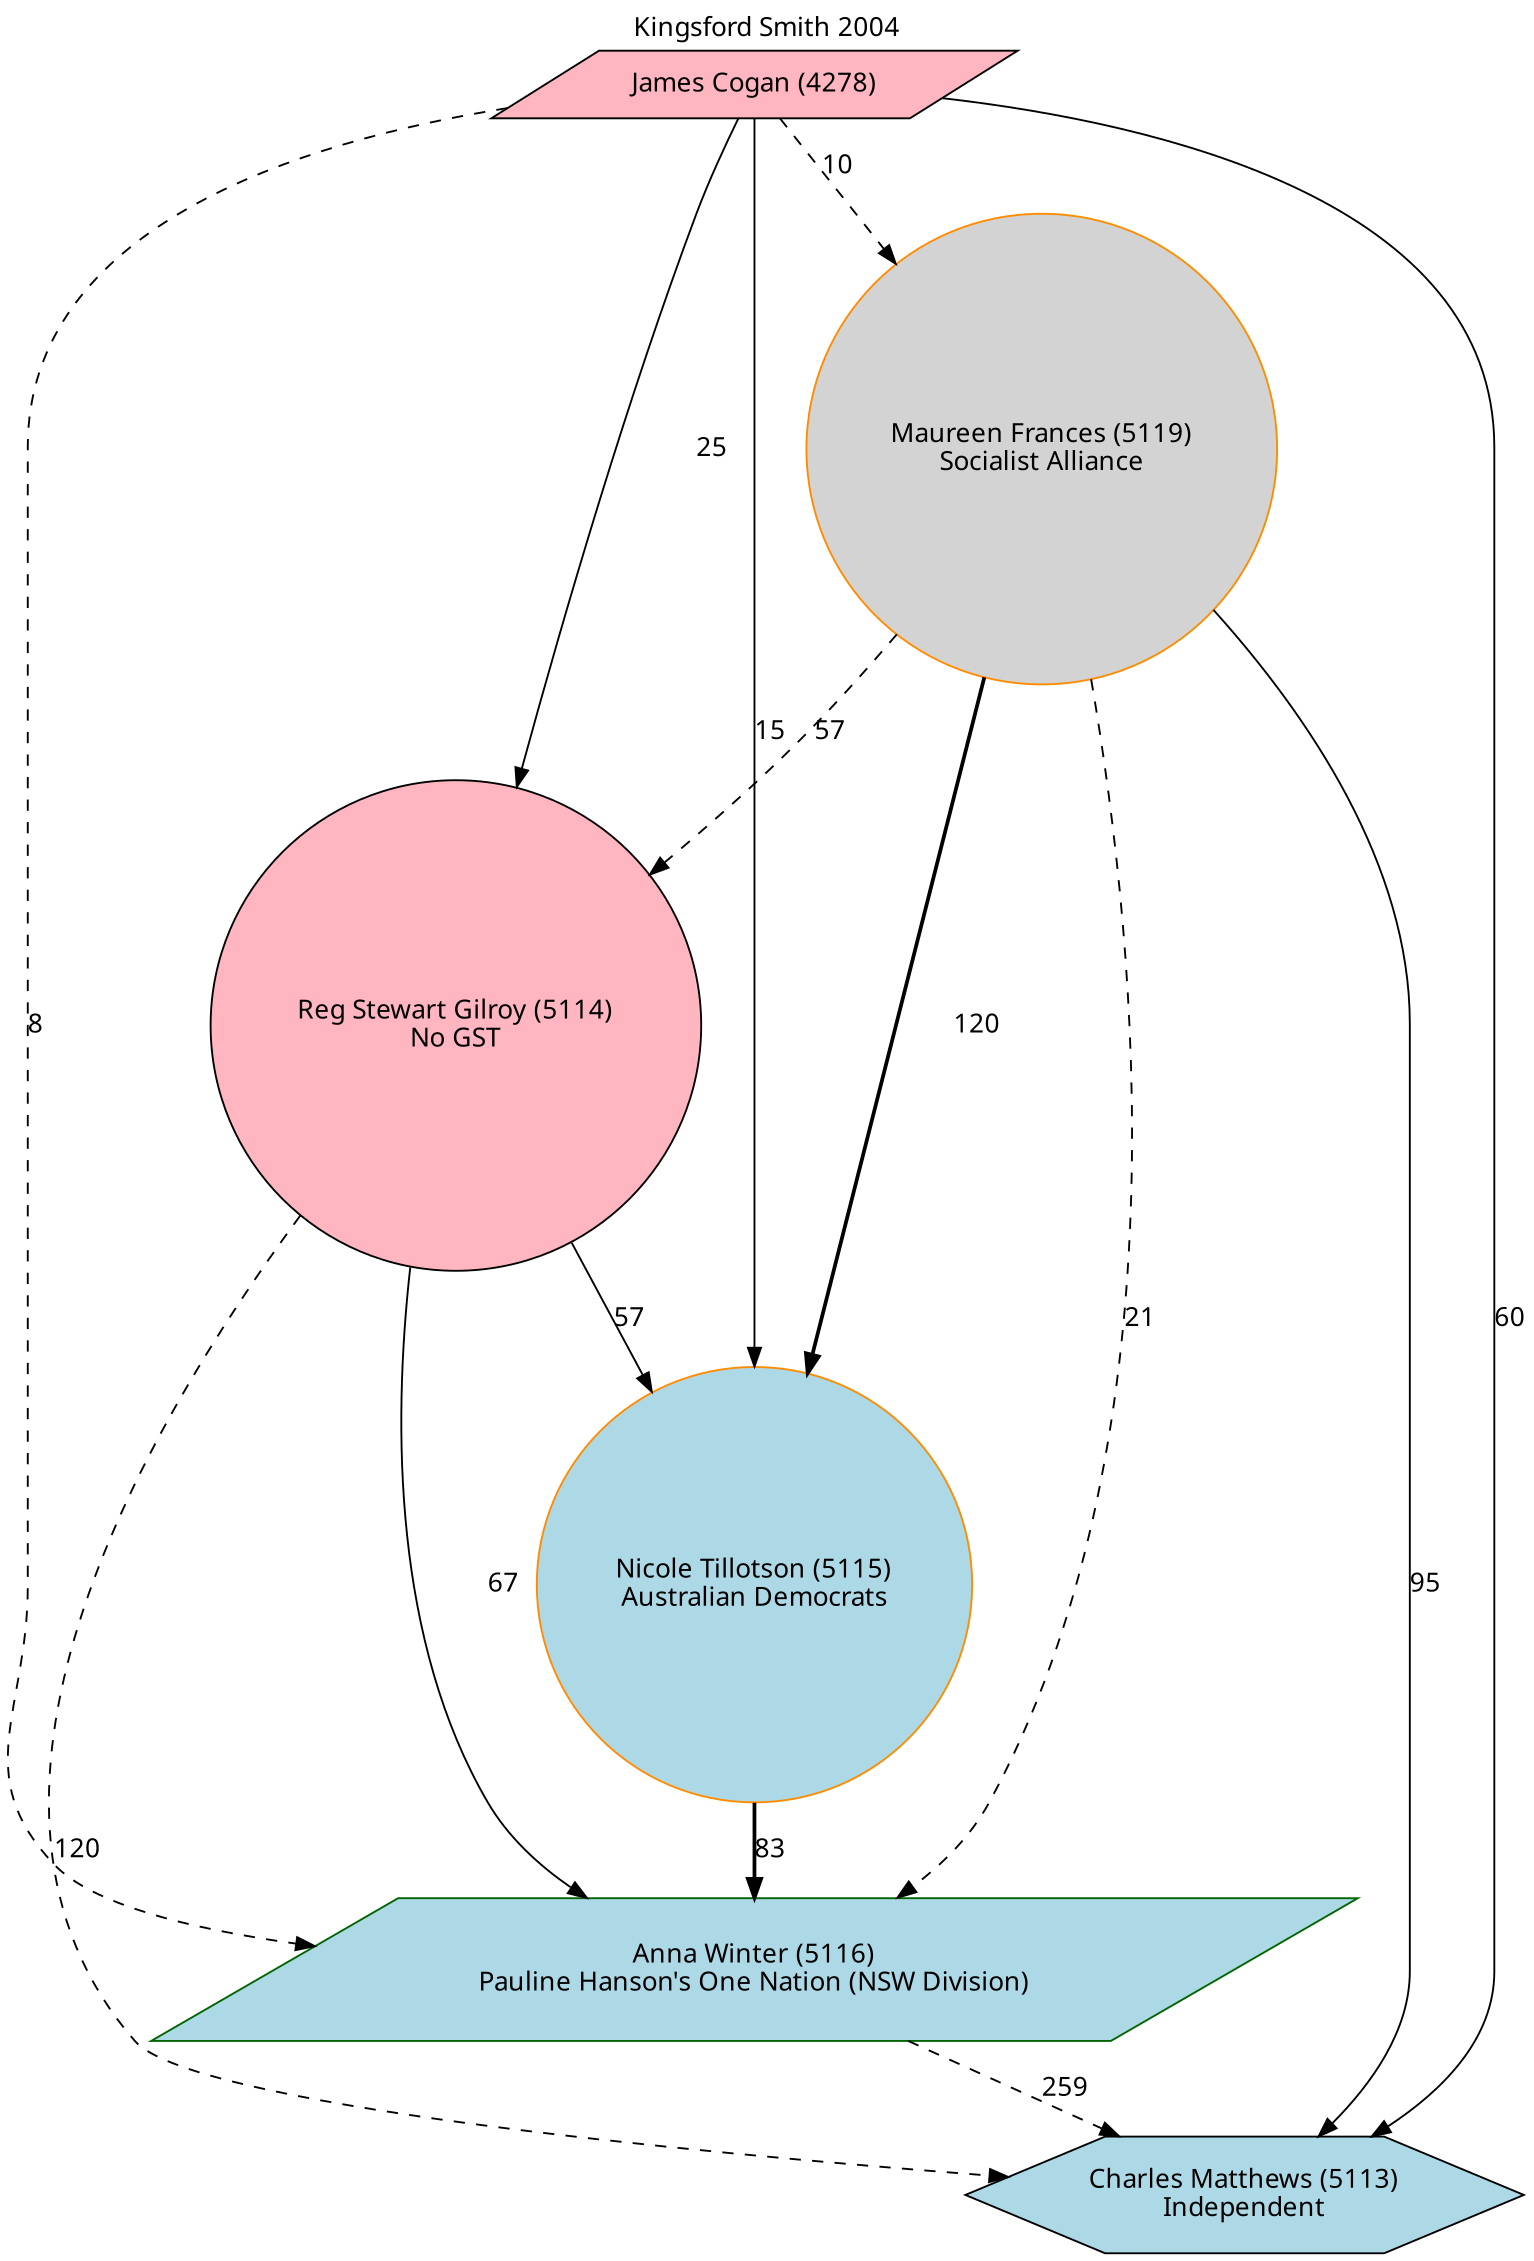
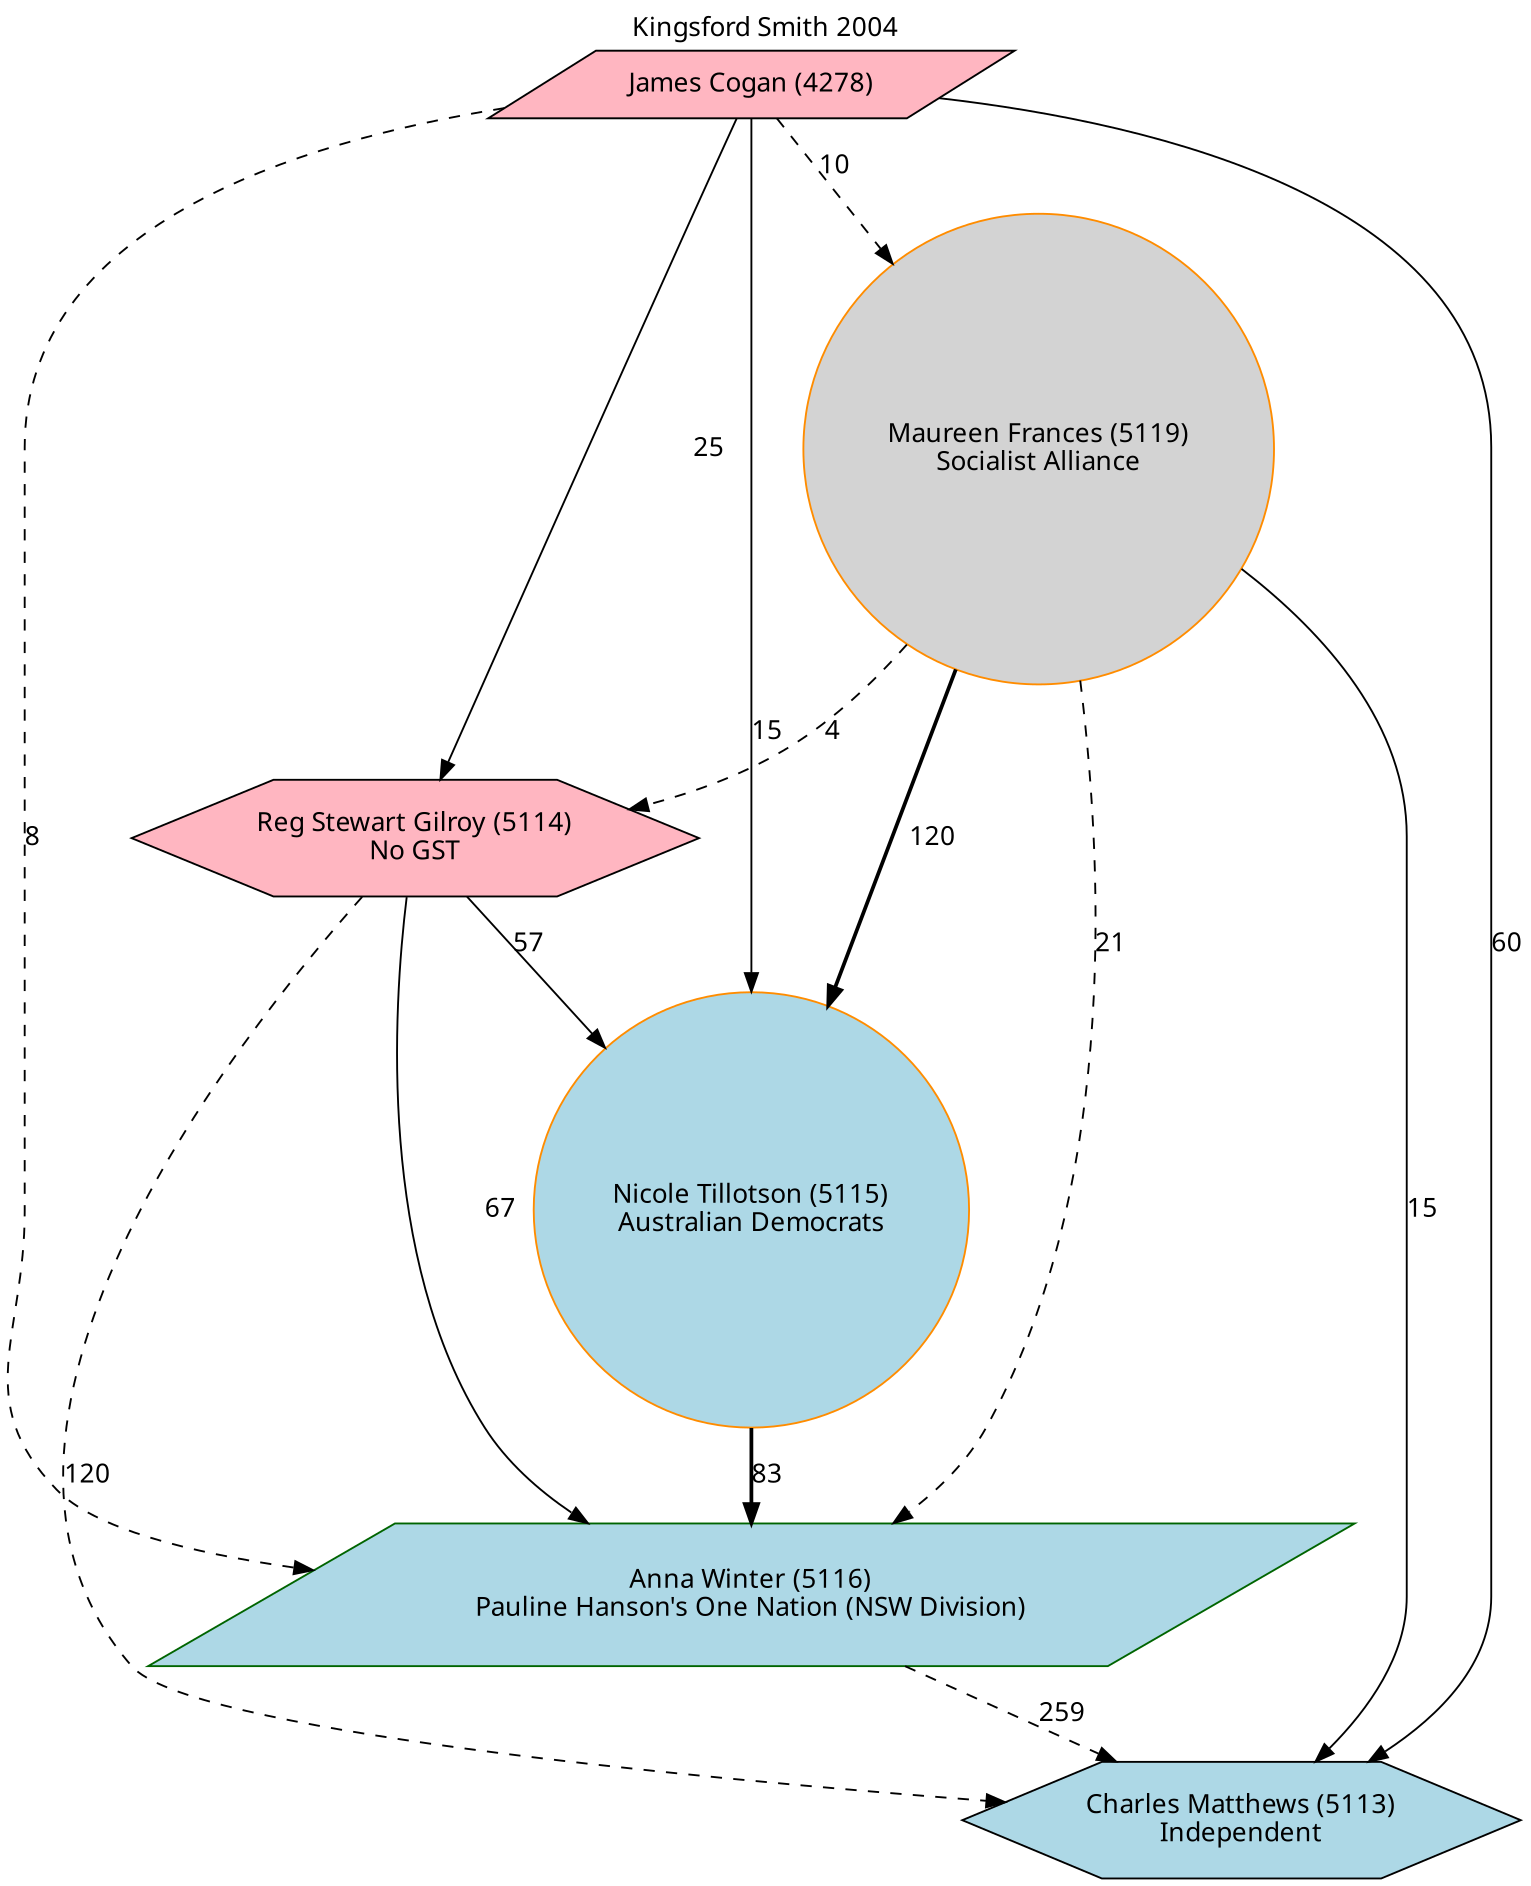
(831, 732) -> (833, 732)
(456, 1025) -> (415, 838)
(1426, 1585) -> (1423, 1210)
